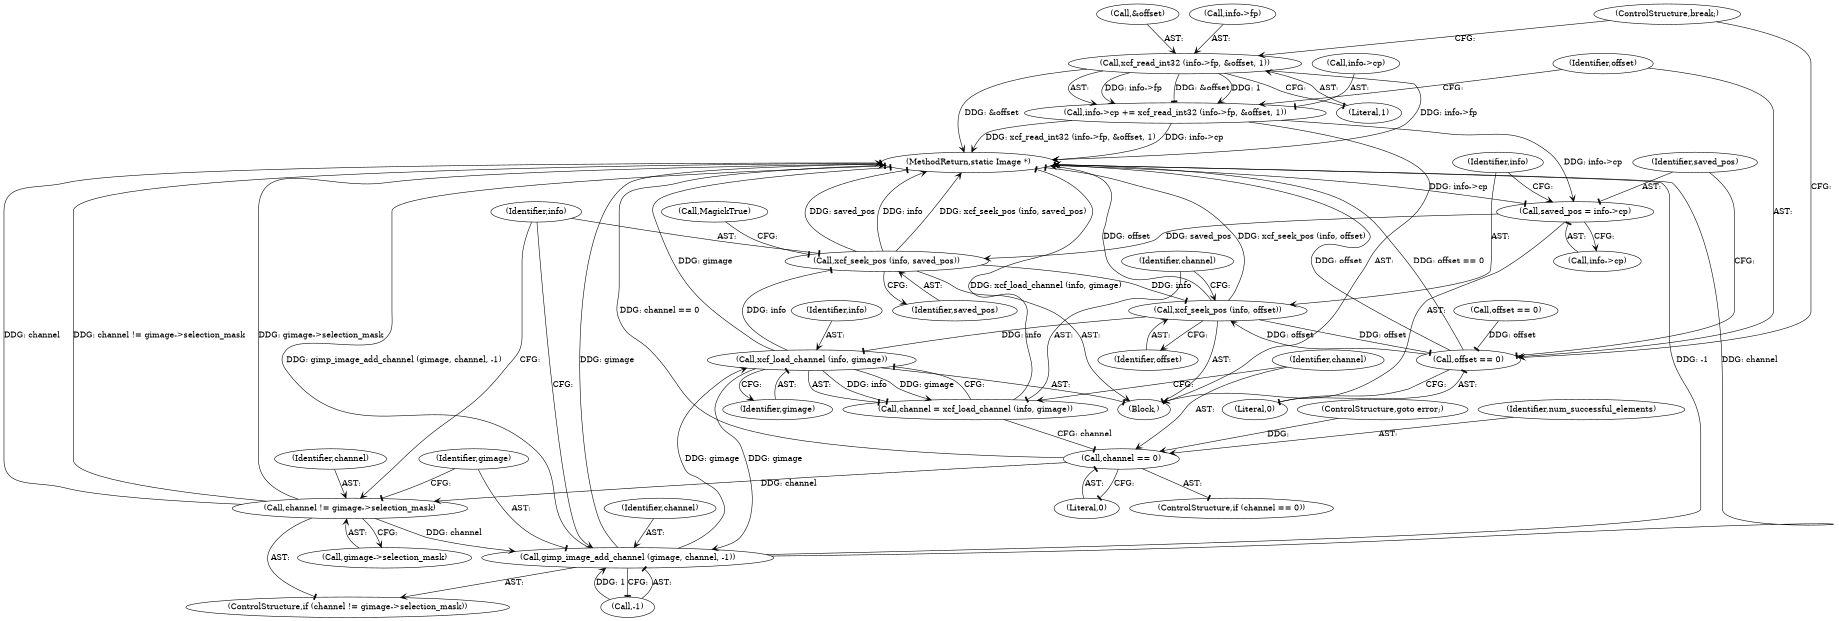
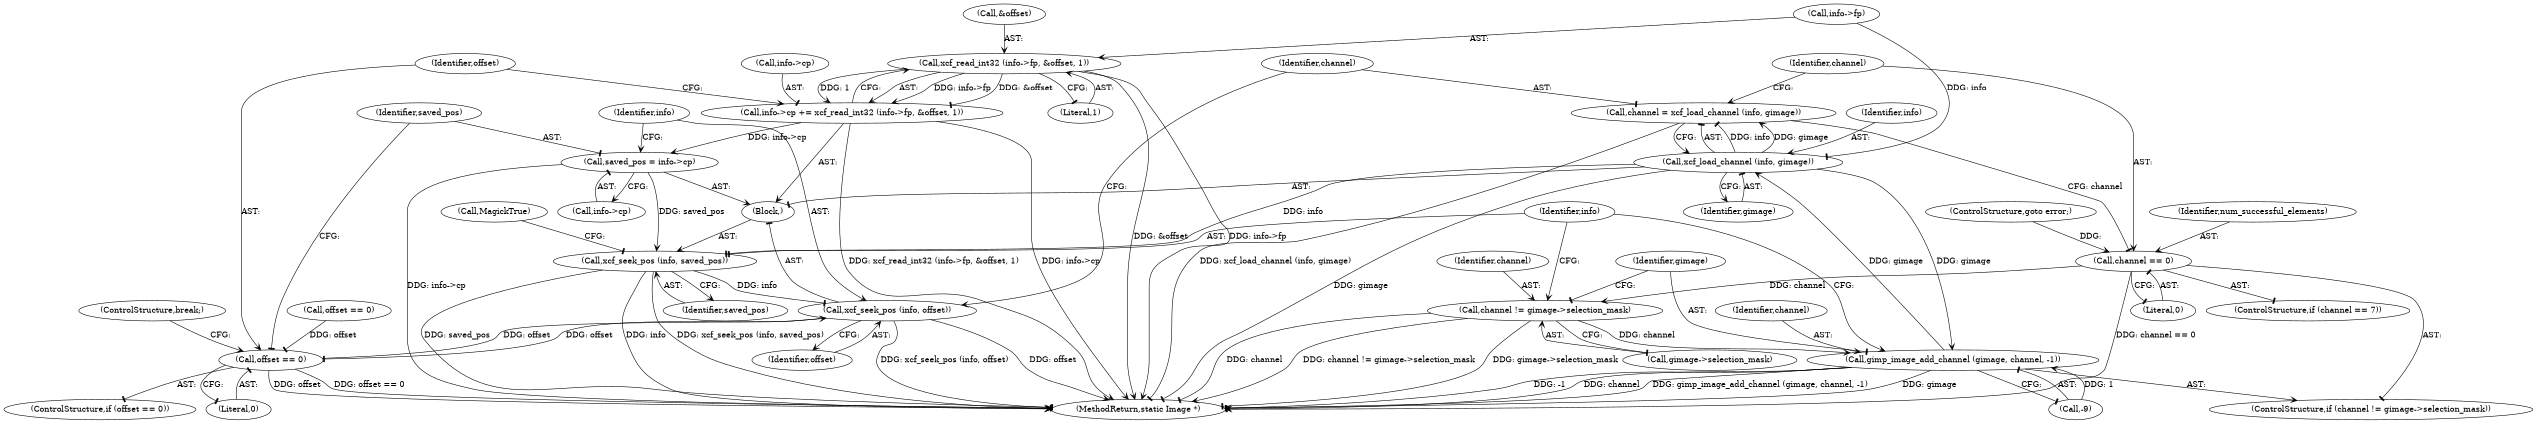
(1437, 38) -> (871, 78)
(1288, 177) -> (543, 396)
(1040, 307) -> (717, 234)
(1005, 331) -> (1948, 111)
(952, 379) -> (1674, 137)
none -> (100, 410)
(1232, 508) -> (2308, 311)
(372, 529) -> (1593, 343)
(268, 558) -> (2357, 284)
(628, 607) -> (2076, 410)
